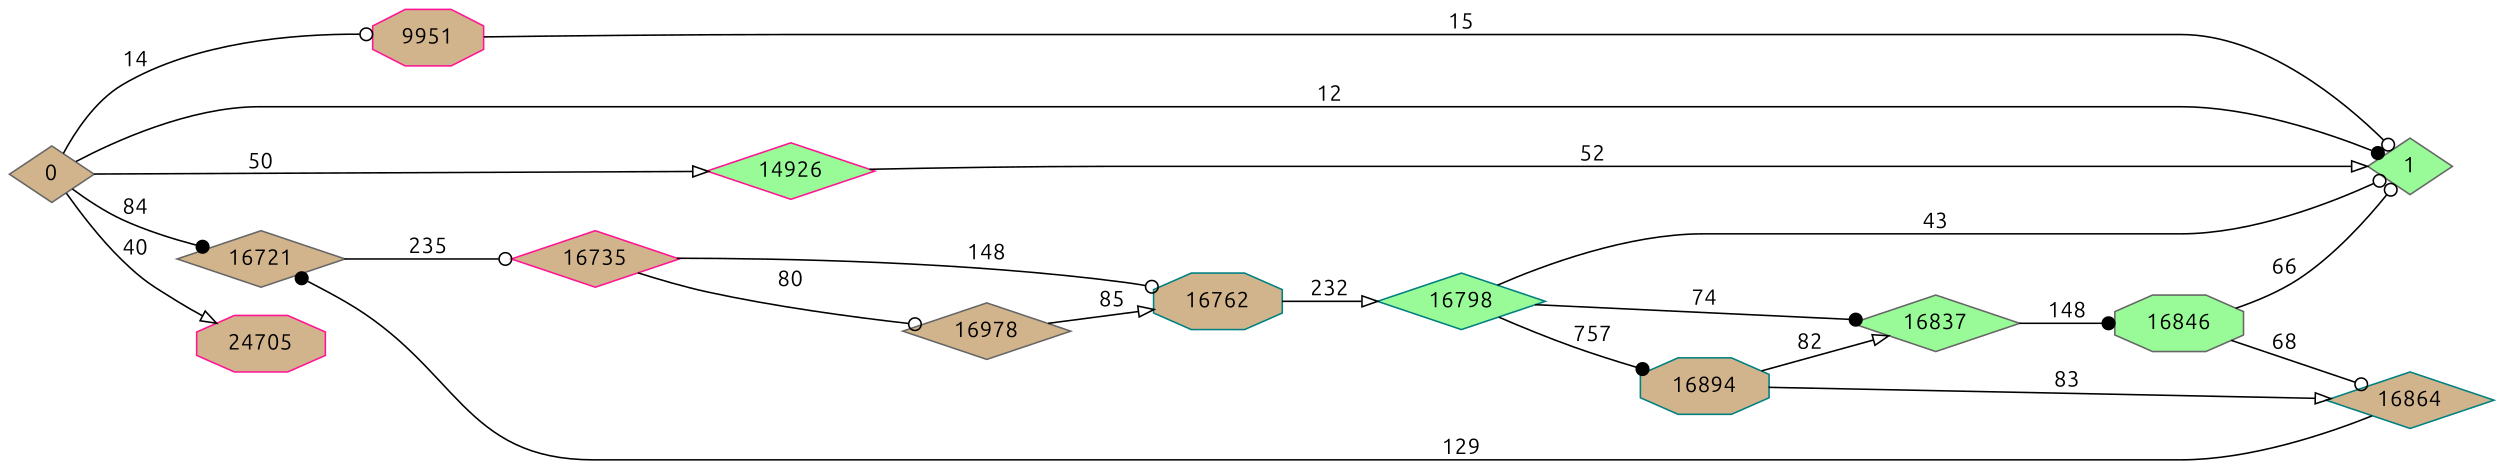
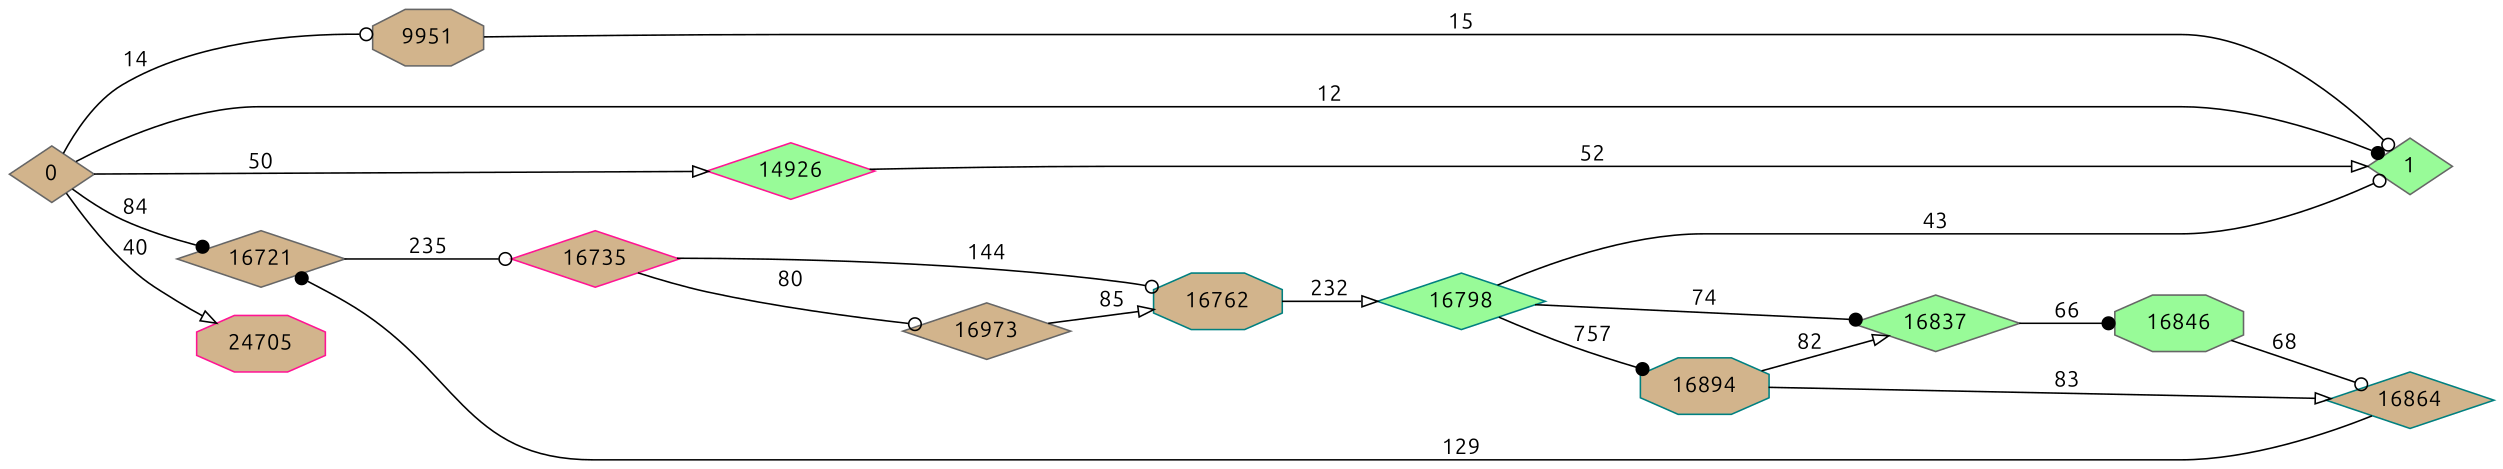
(428, 38) -> (428, 38)
(987, 253) -> (987, 253)
(2320, 263) -> none
(2067, 312) -> (2067, 312)
(987, 331) -> (987, 331)
